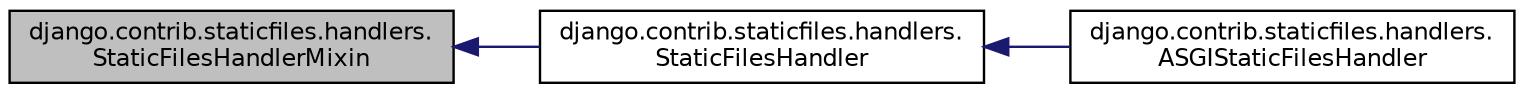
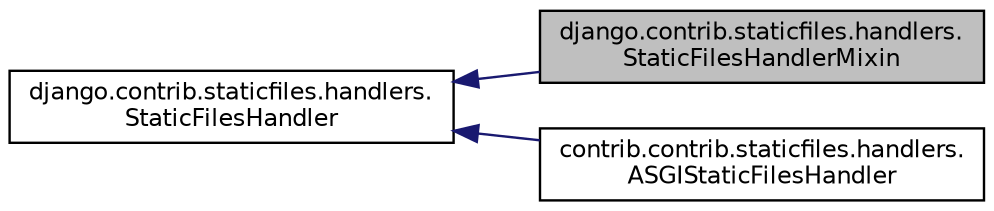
(509, 47) -> (509, 75)
(1292, 47) -> (762, 164)
